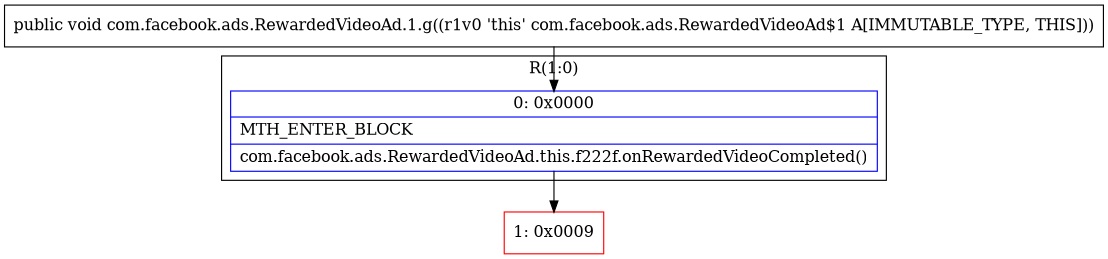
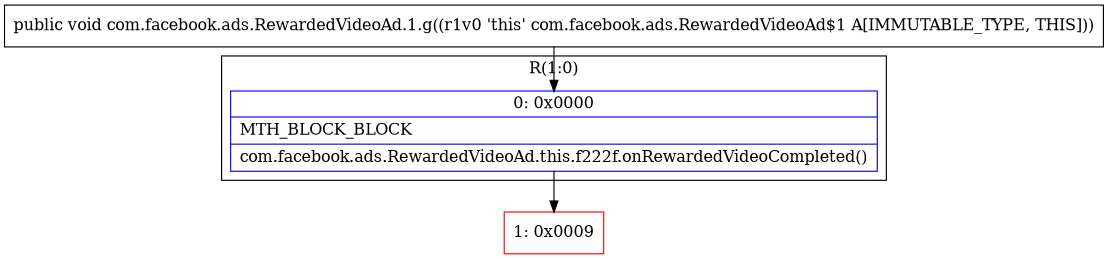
(327, 130) -> (326, 130)
